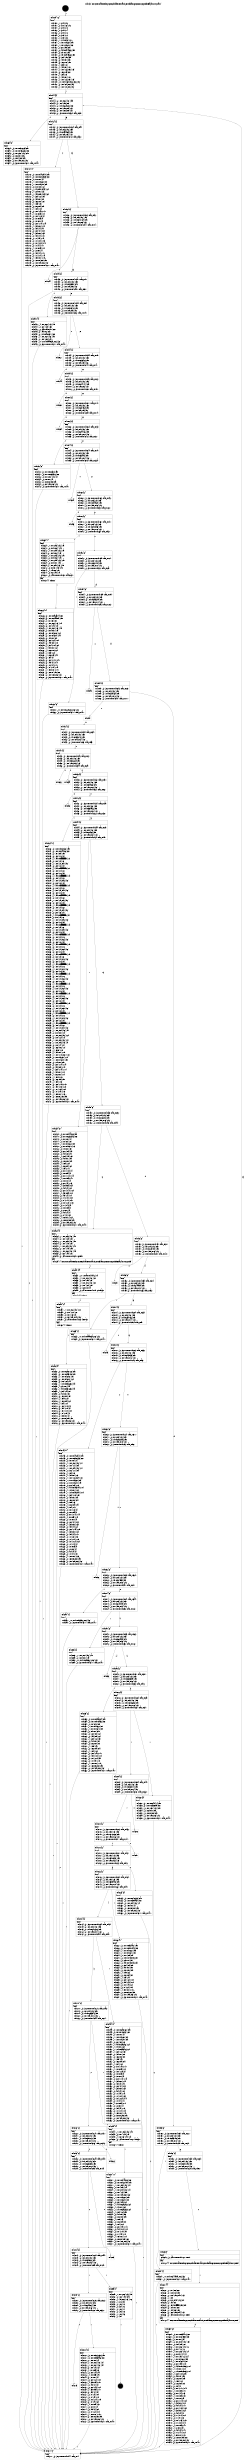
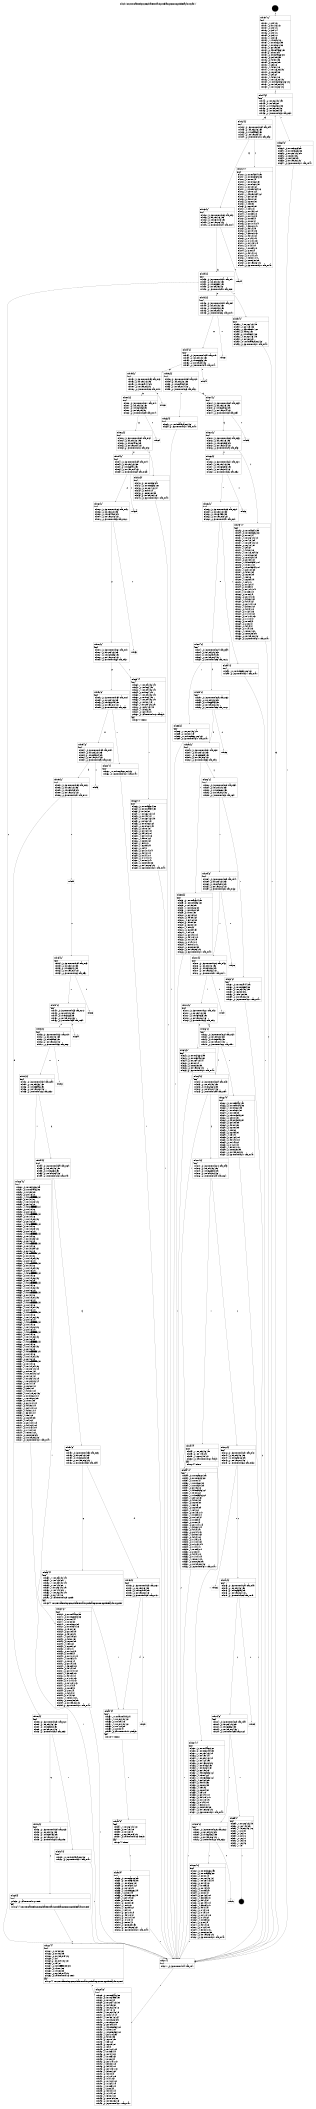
(62, 774) -> (82, 993)
(145, 1265) -> (132, 1653)
(124, 2452) -> (153, 1996)
